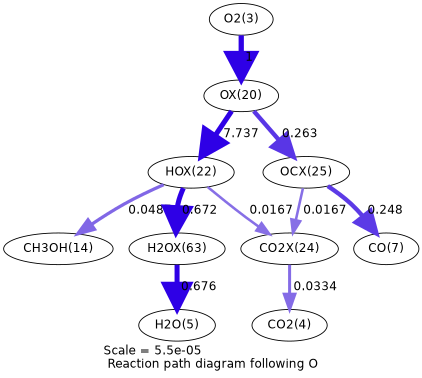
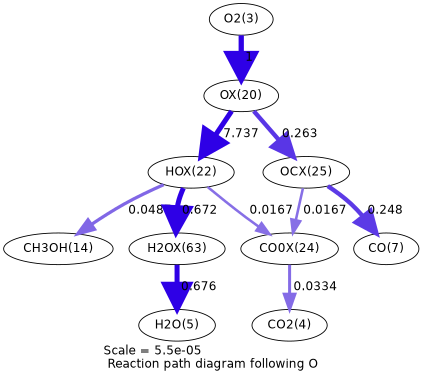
(290, 249) -> (290, 249)
